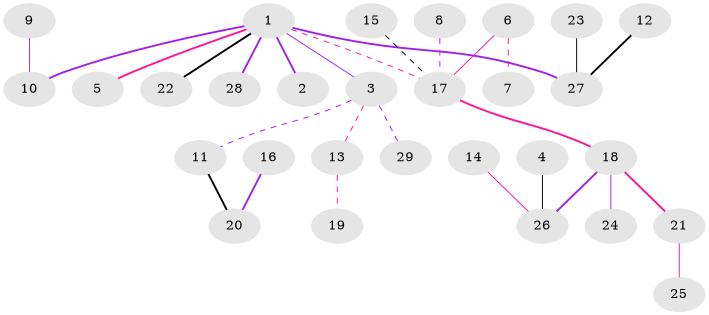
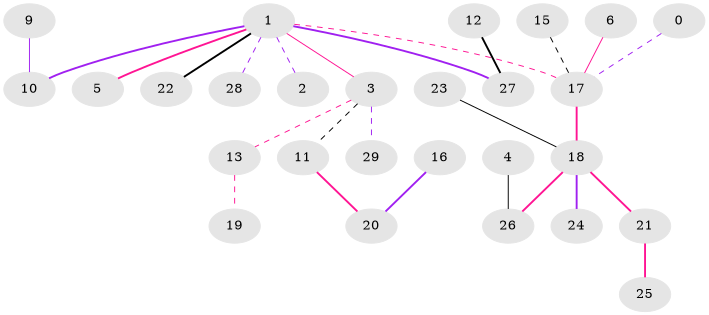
(440, 21) -> (679, 21)
(252, 55) -> (252, 55)
(286, 55) -> (286, 55)
(320, 55) -> (320, 55)
(577, 55) -> (508, 123)
(508, 89) -> none
(286, 124) -> (337, 123)
(474, 158) -> none
(218, 192) -> (337, 192)
(577, 192) -> (543, 192)
(611, 192) -> (577, 192)
(679, 260) -> (645, 260)
